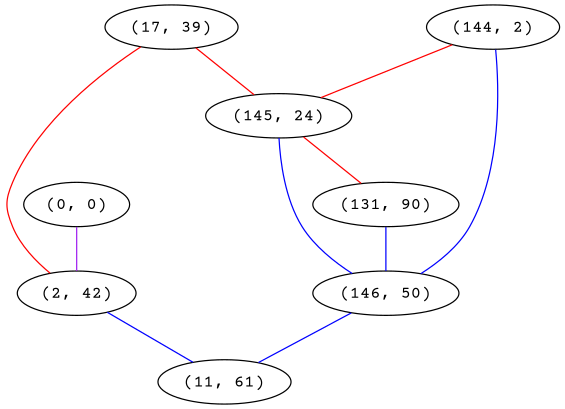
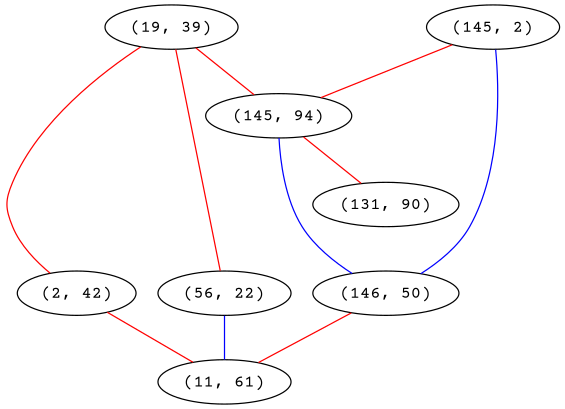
(172, 27) -> (172, 27)
(493, 27) -> (493, 27)
(279, 116) -> (279, 116)
(77, 205) -> none
(386, 249) -> none
none -> (225, 293)
(150, 337) -> (150, 337)
(305, 338) -> (305, 338)
